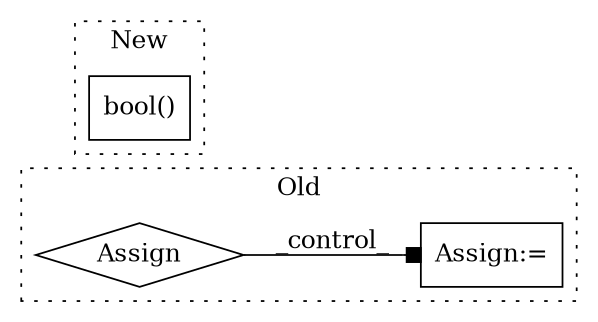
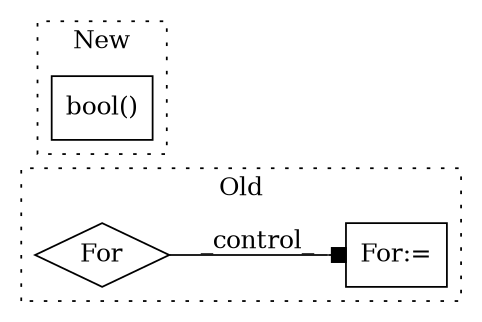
(140, 255) -> (102, 255)
(492, 255) -> (396, 255)
